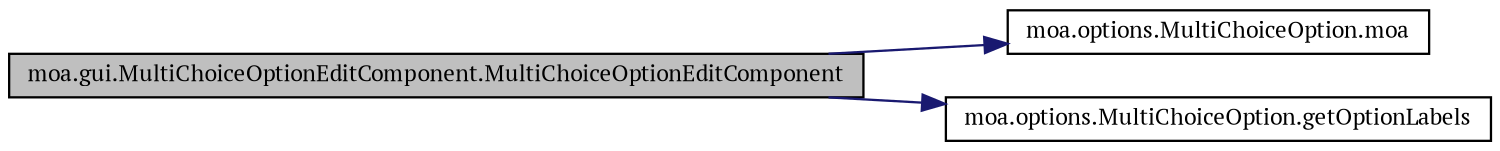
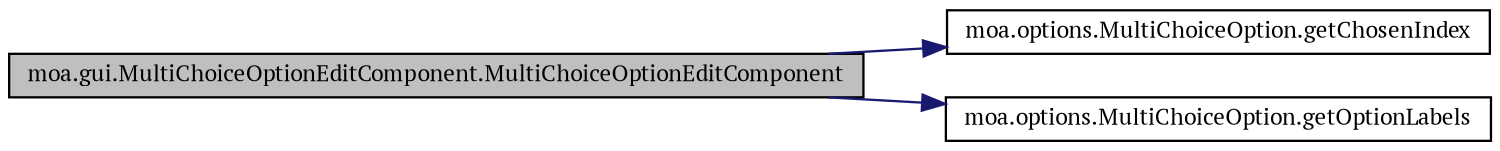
(1218, 32) -> (1218, 32)
